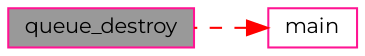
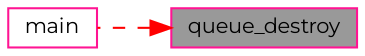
(220, 28) -> (124, 28)
